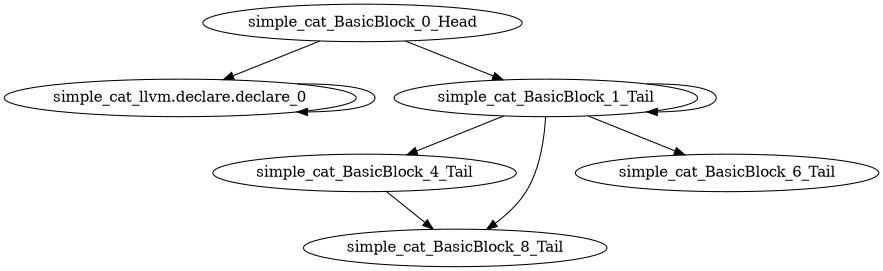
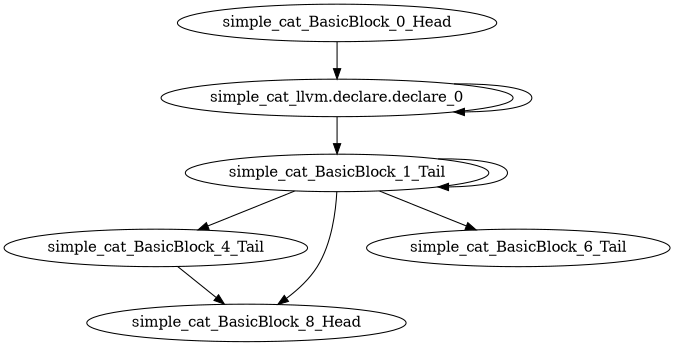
(449, 58) -> (337, 130)
(455, 248) -> (246, 323)
